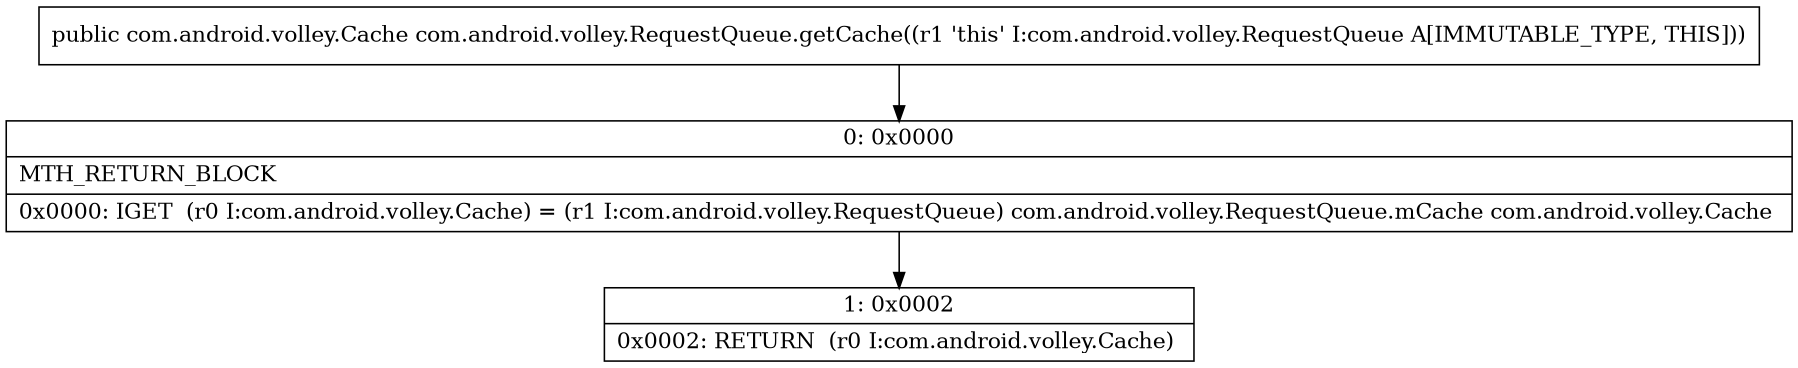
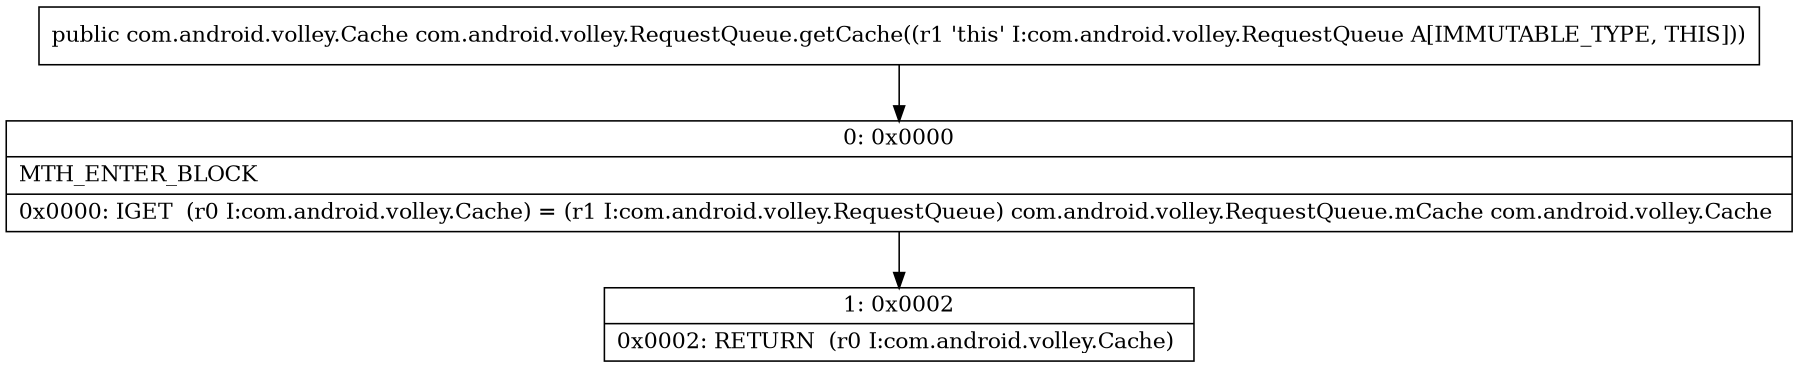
(148, 175) -> (139, 175)
